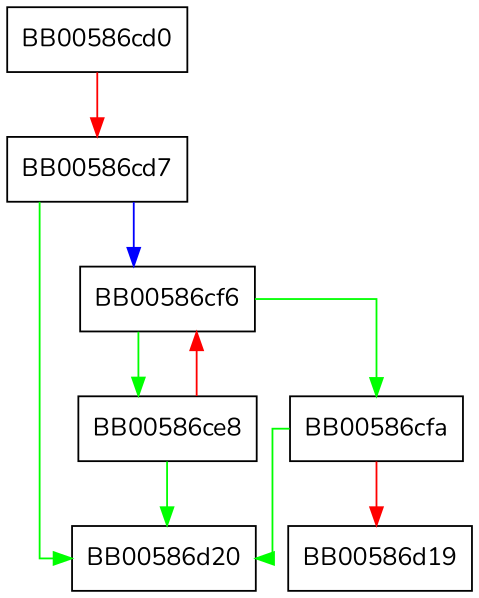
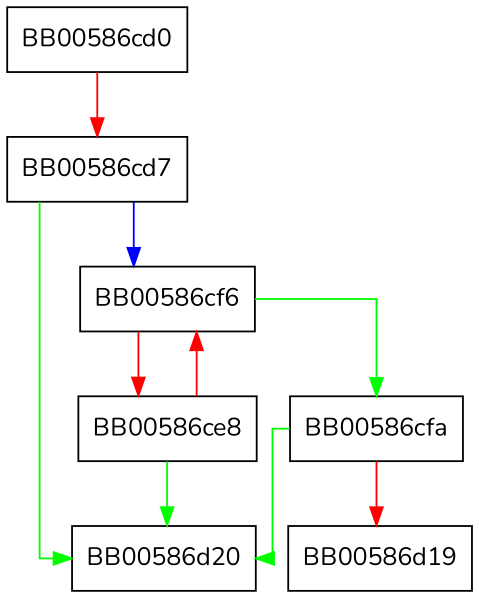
(138, 355) -> (138, 355)
